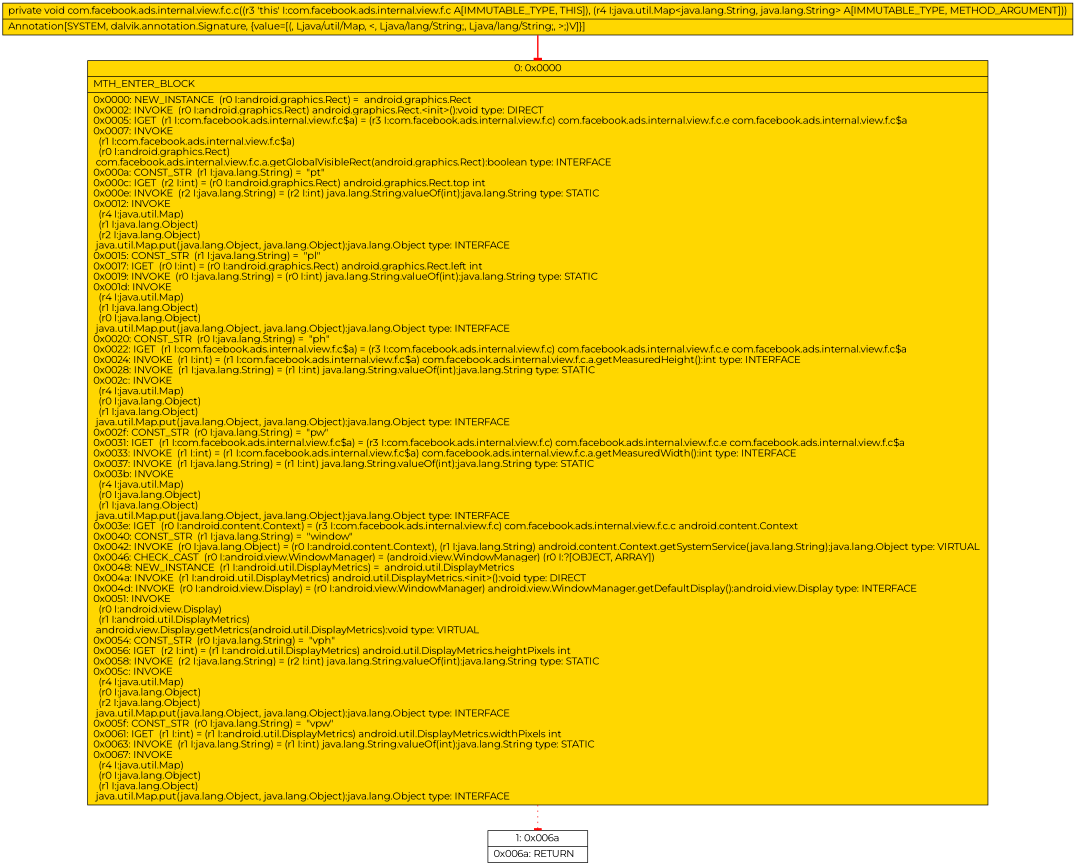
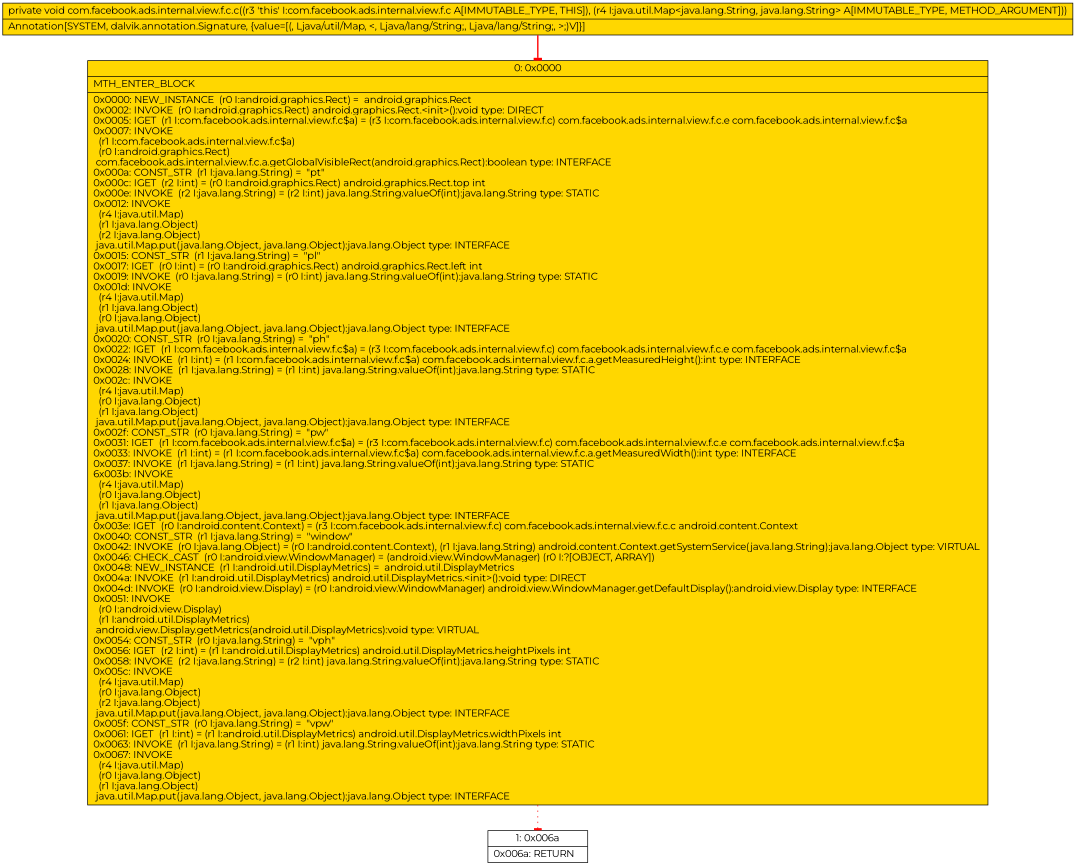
(136, 474) -> (136, 474)
